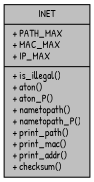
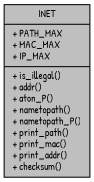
(28, 87) -> (27, 87)
